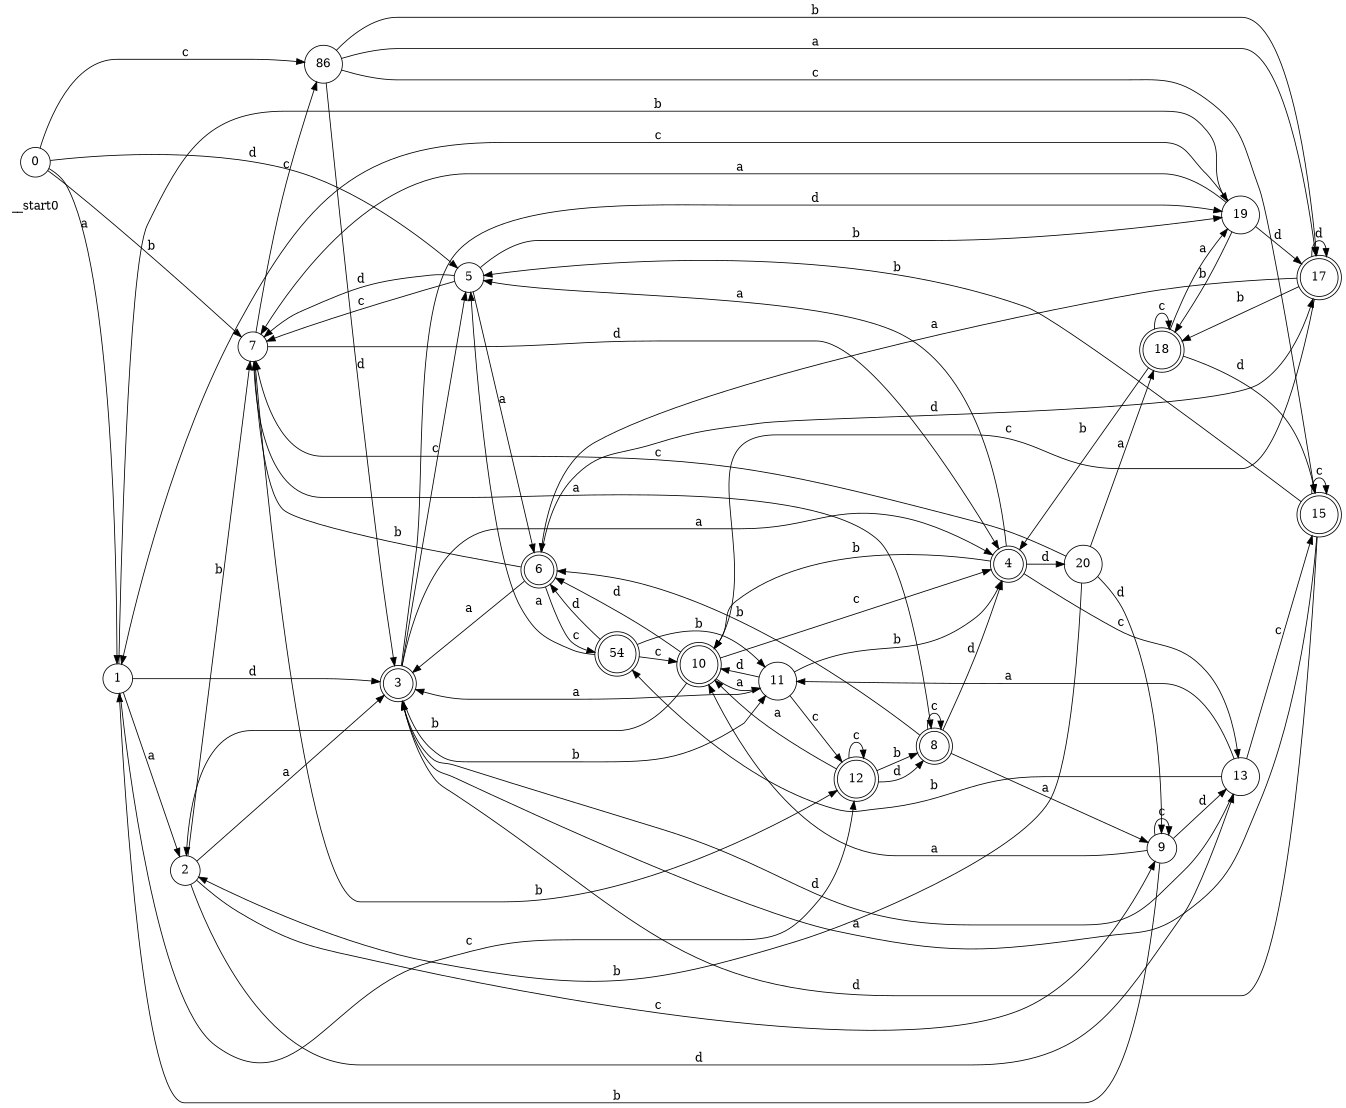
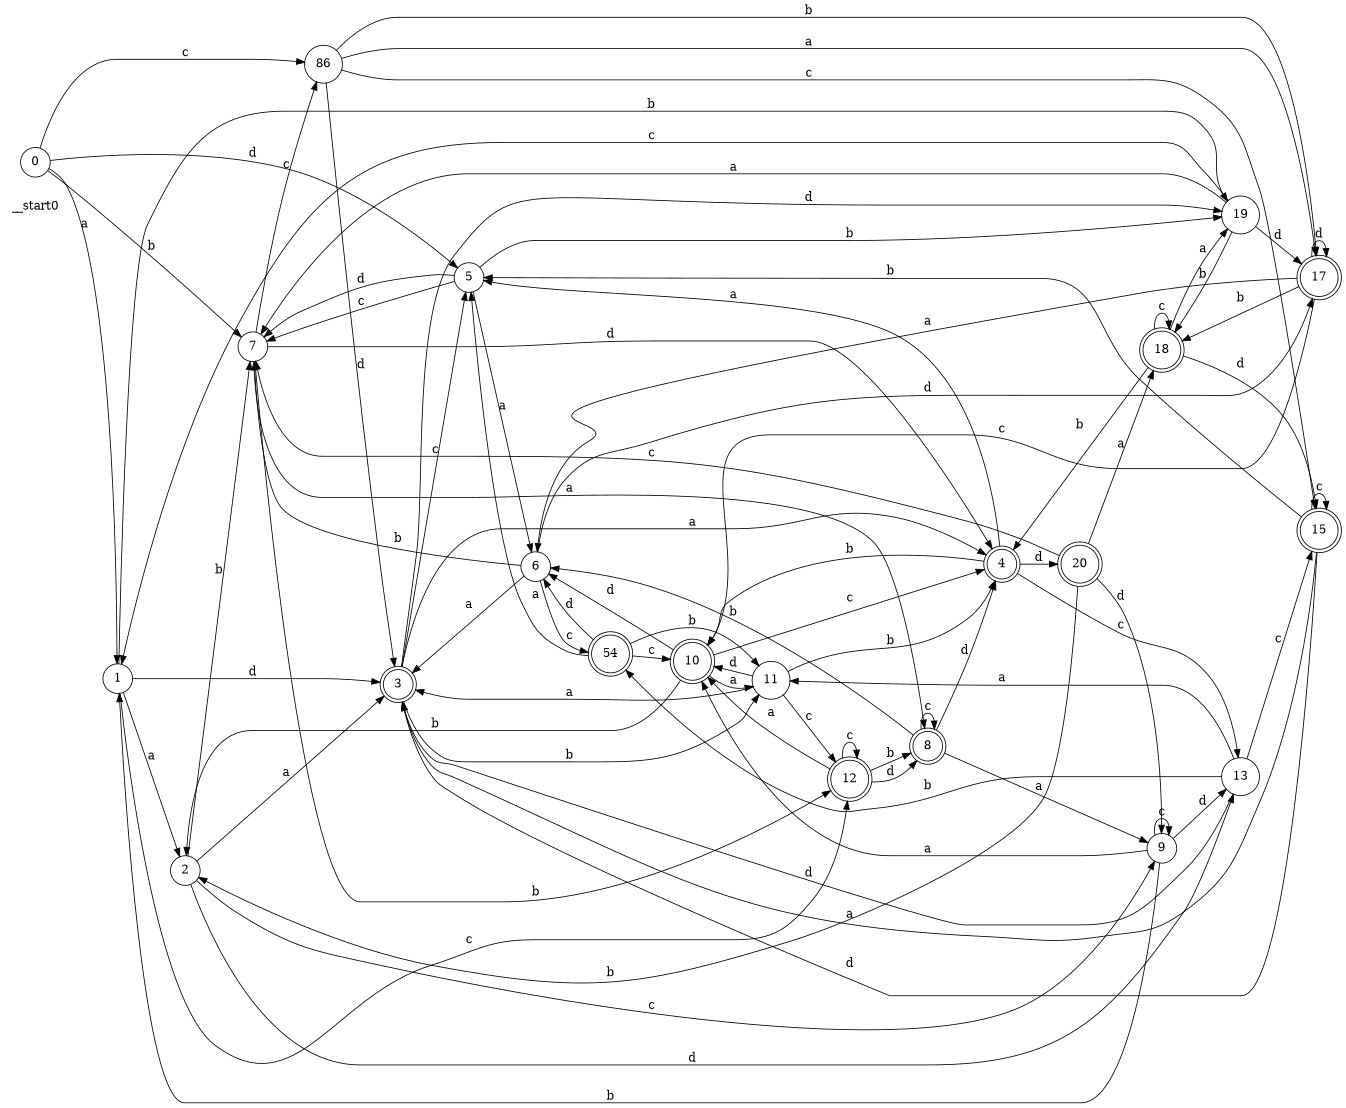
(1083, 564) -> (1080, 564)
(539, 570) -> (536, 567)
